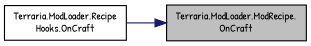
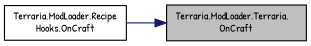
(236, 23) -> (236, 23)
